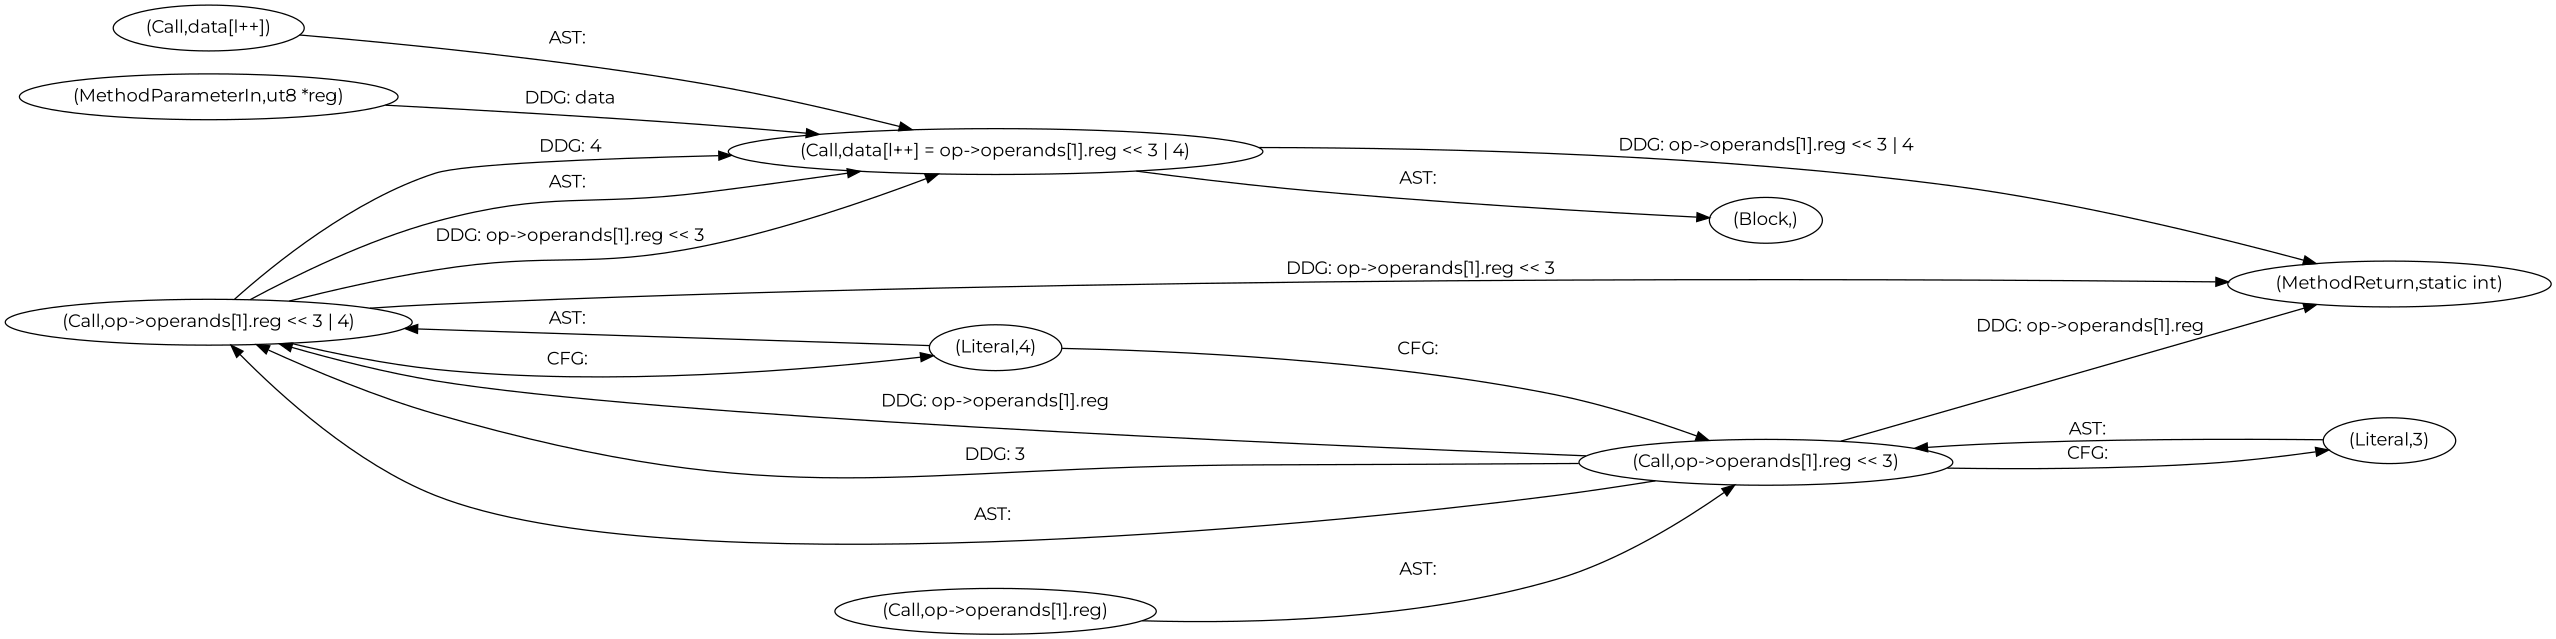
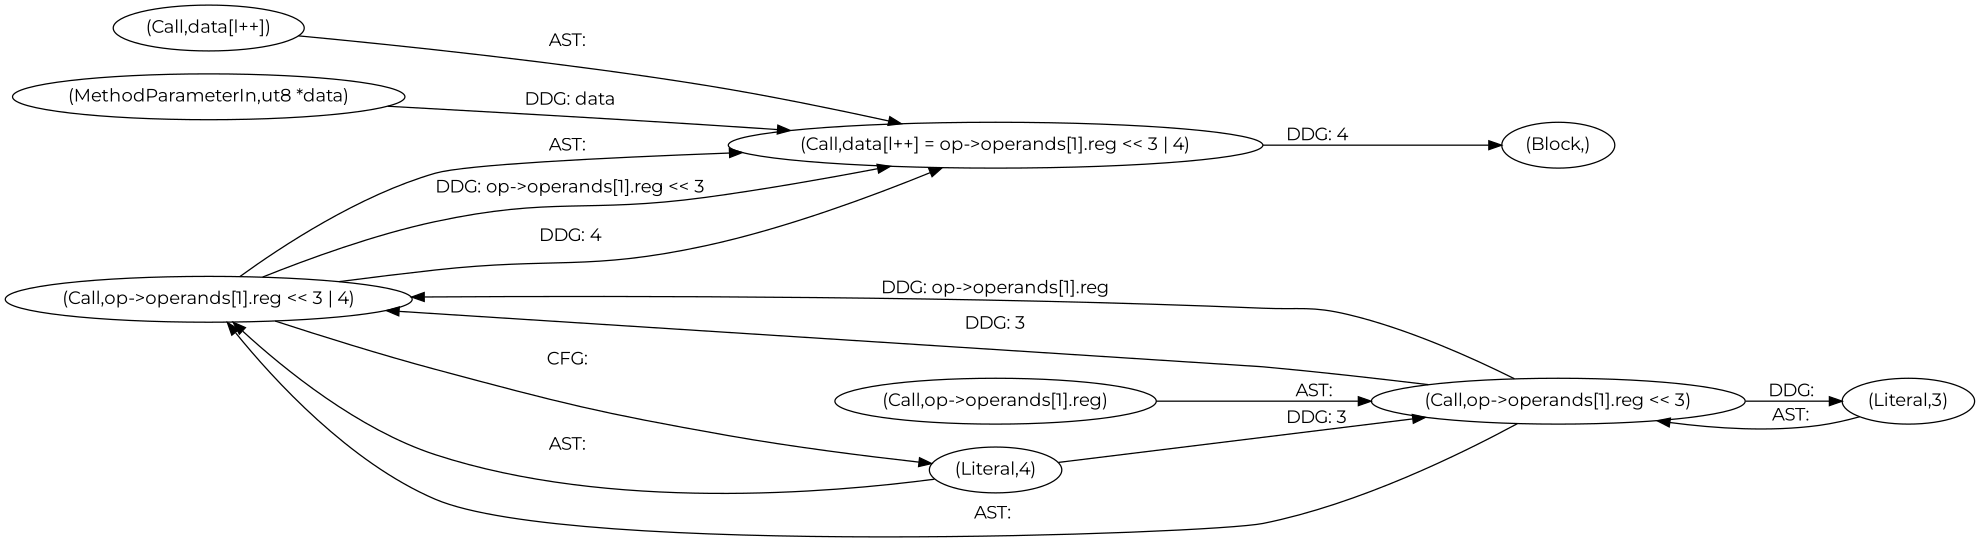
(209, 97) -> (209, 97)
(1421, 179) -> (1317, 136)
(2389, 284) -> none
(1421, 350) -> (1317, 418)
(2091, 454) -> (1794, 392)
